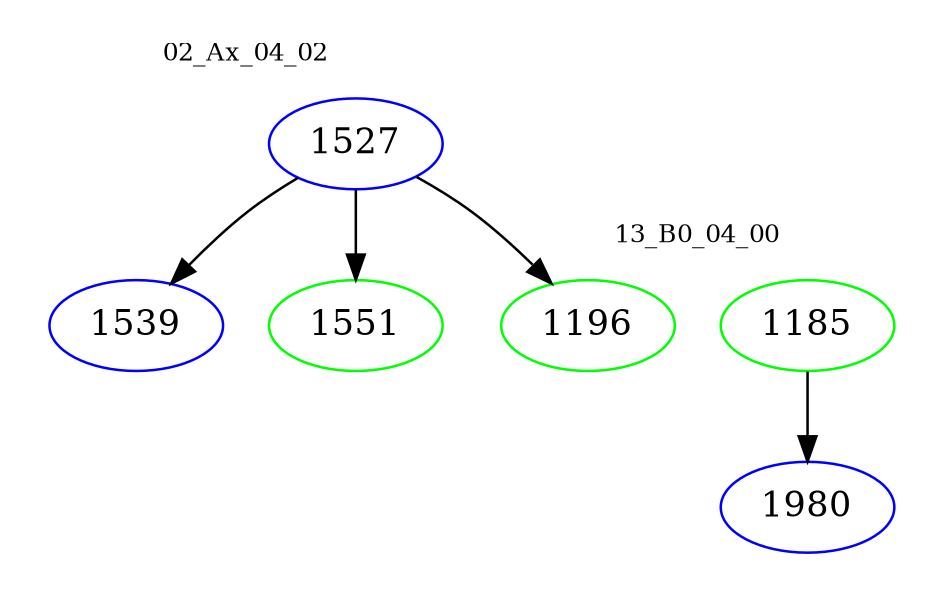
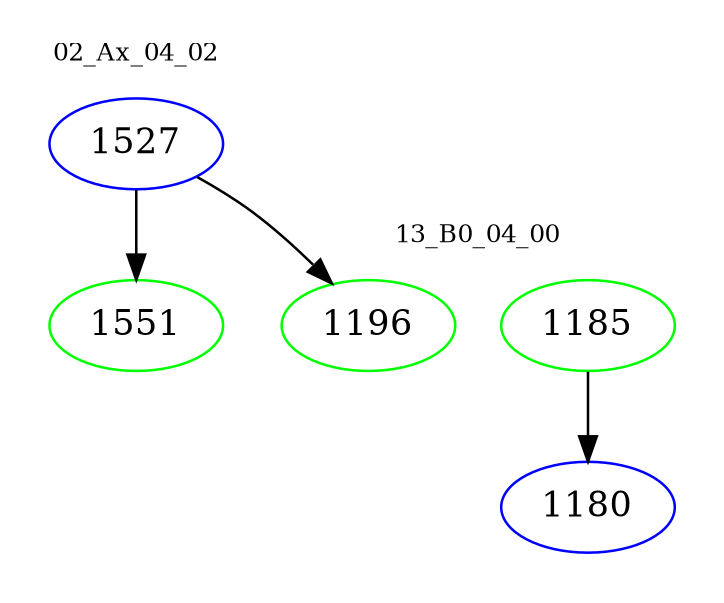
(136, 326) -> none
(808, 507) -> (588, 507)
